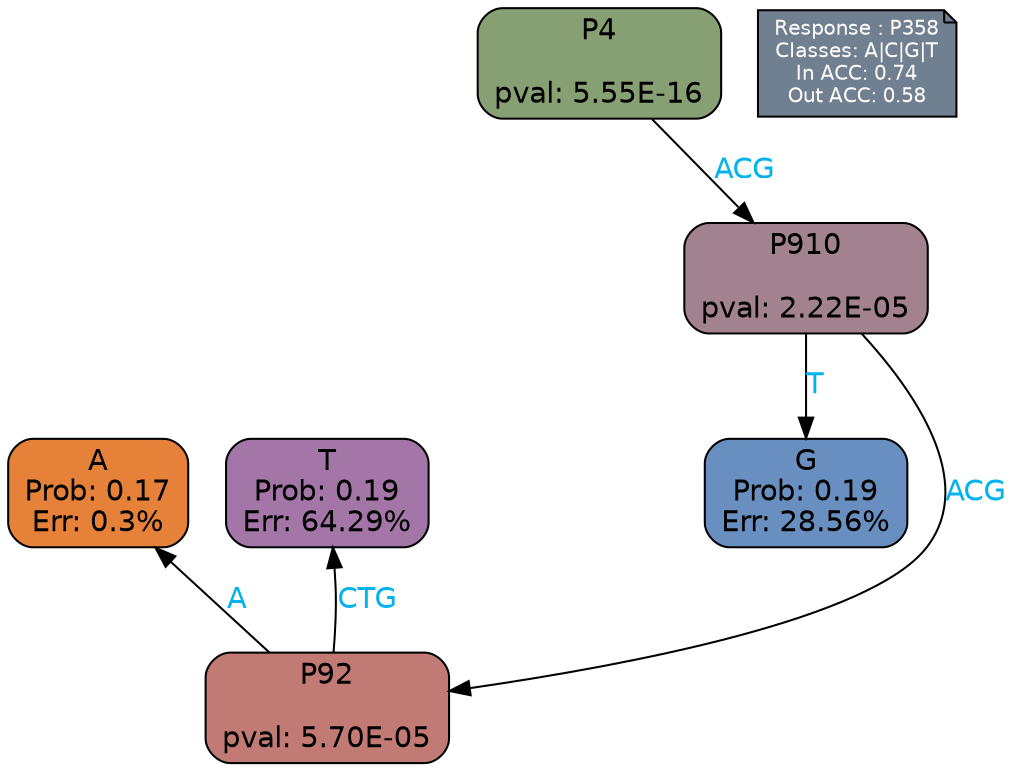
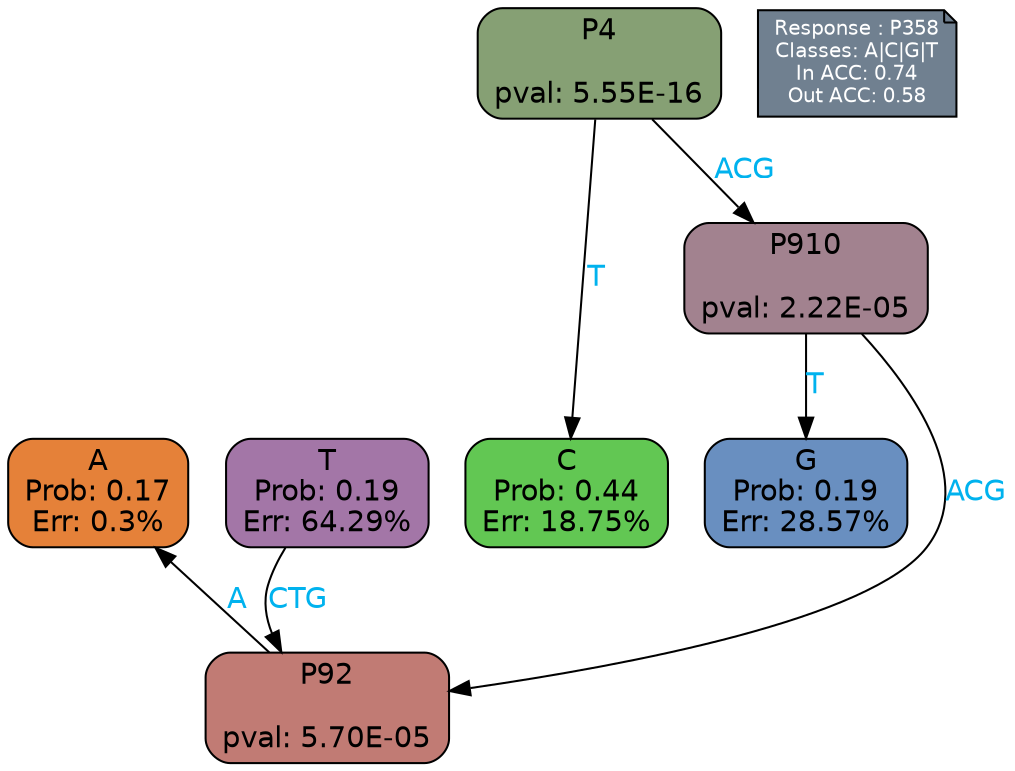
none -> (567, 493)
(806, 493) -> (806, 493)
(336, 610) -> (267, 589)
